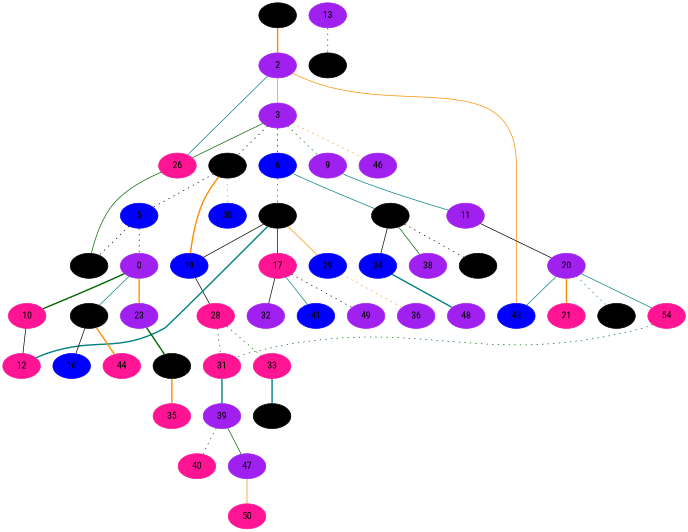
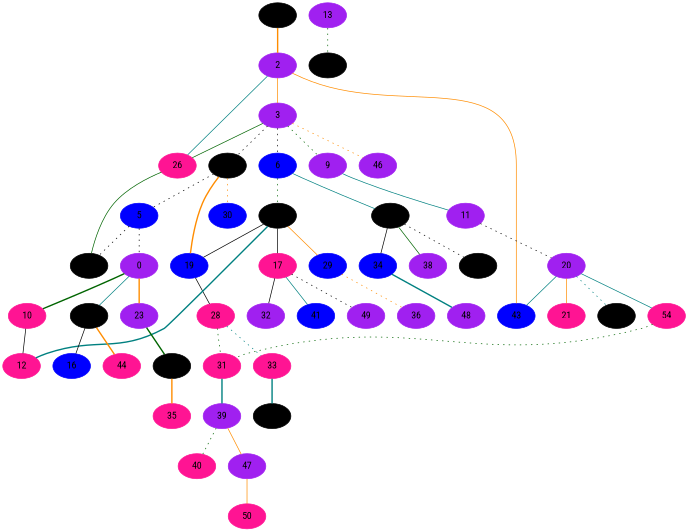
(511, 238) -> (511, 238)
(566, 291) -> (566, 291)
(244, 341) -> (244, 341)
(235, 441) -> (235, 441)
